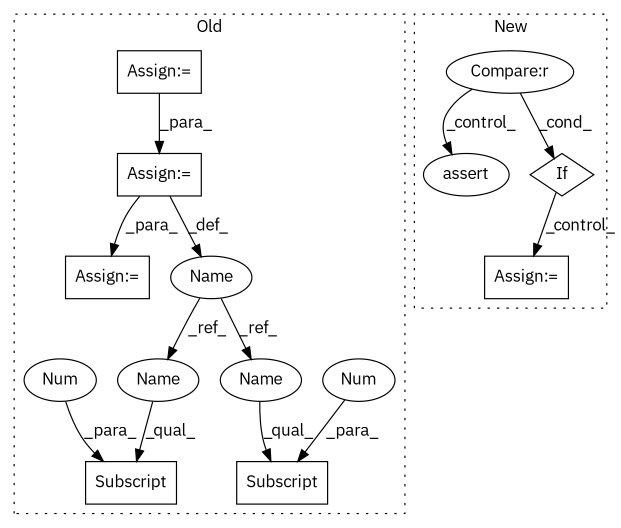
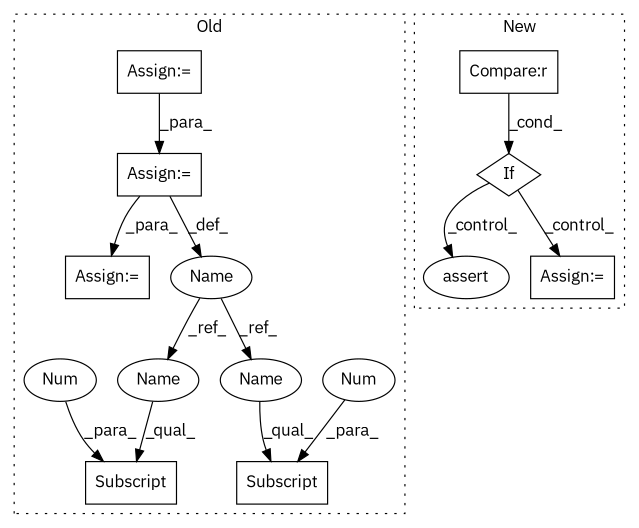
(510, 72) -> (509, 72)
(448, 112) -> (455, 207)
